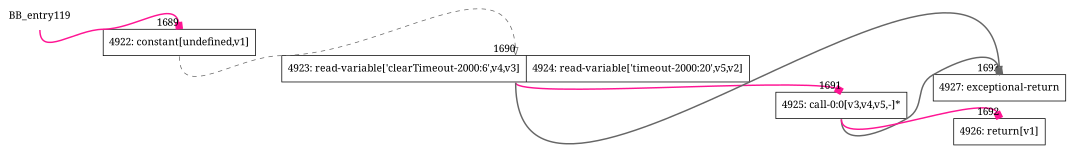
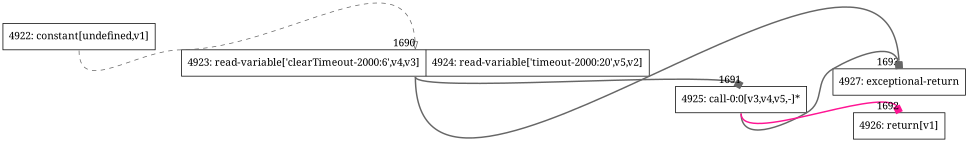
(40, 16) -> none
(754, 80) -> (654, 74)
(675, 87) -> (575, 81)
